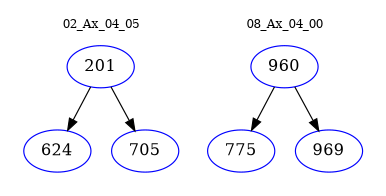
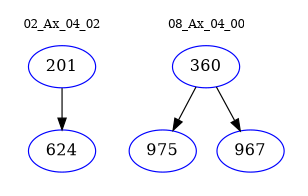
(101, 25) -> (62, 25)
(285, 67) -> (206, 67)
(145, 151) -> none
(241, 151) -> (163, 151)
(329, 151) -> (251, 151)
